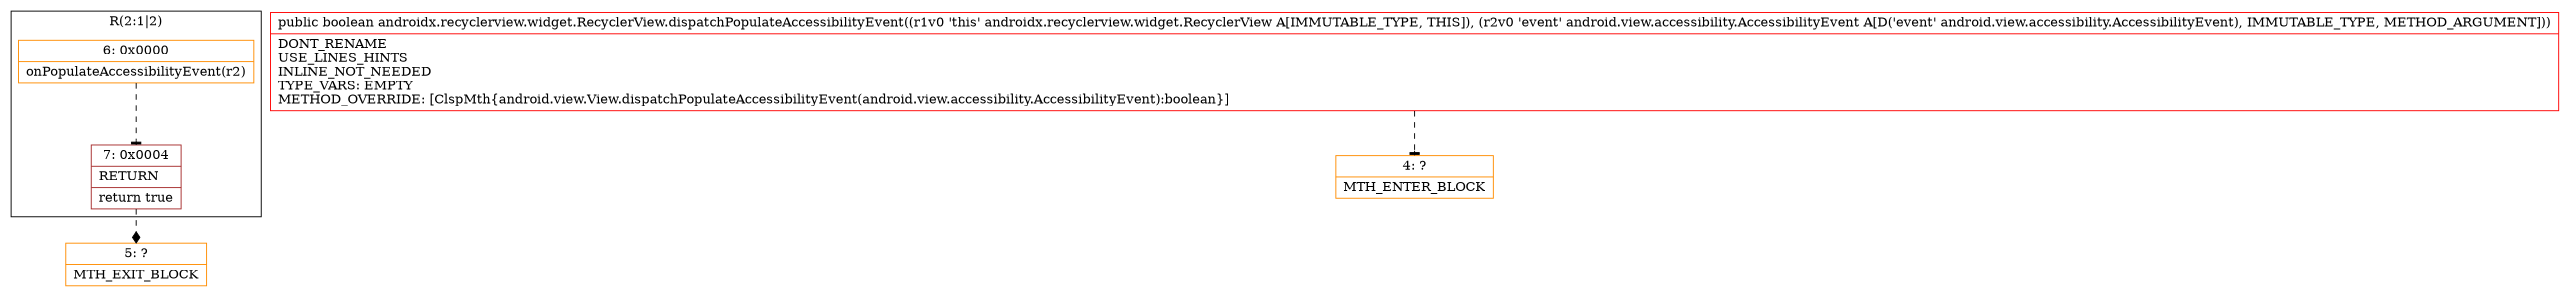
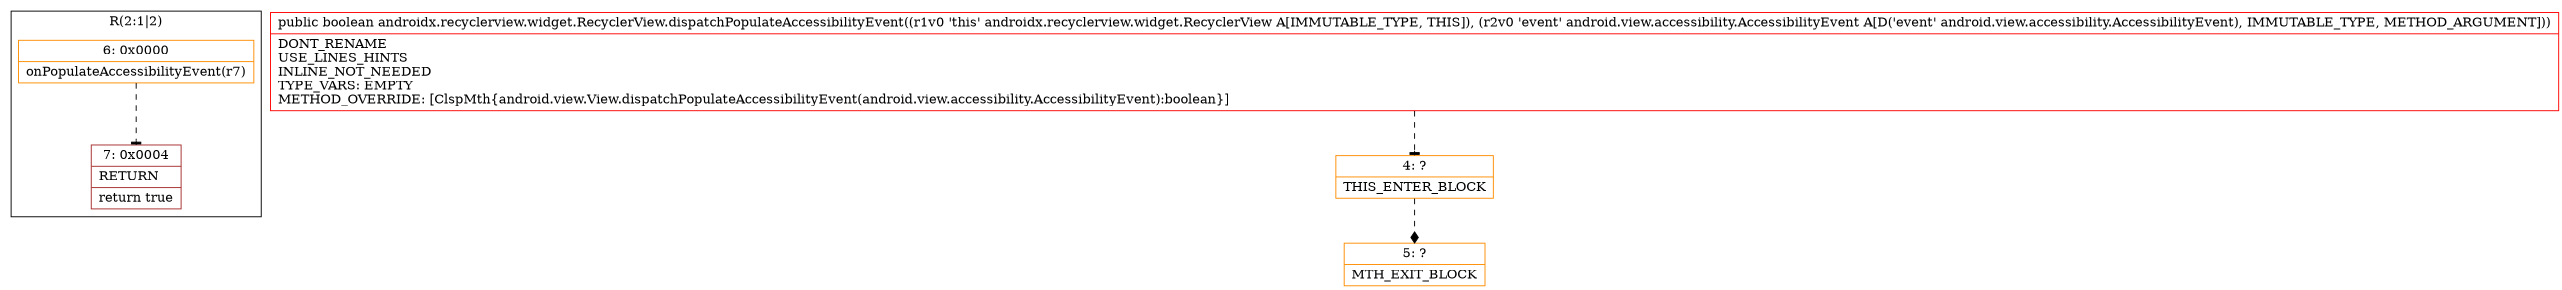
(136, 72) -> (136, 72)
(1415, 187) -> (1415, 187)
(136, 223) -> (1415, 215)
